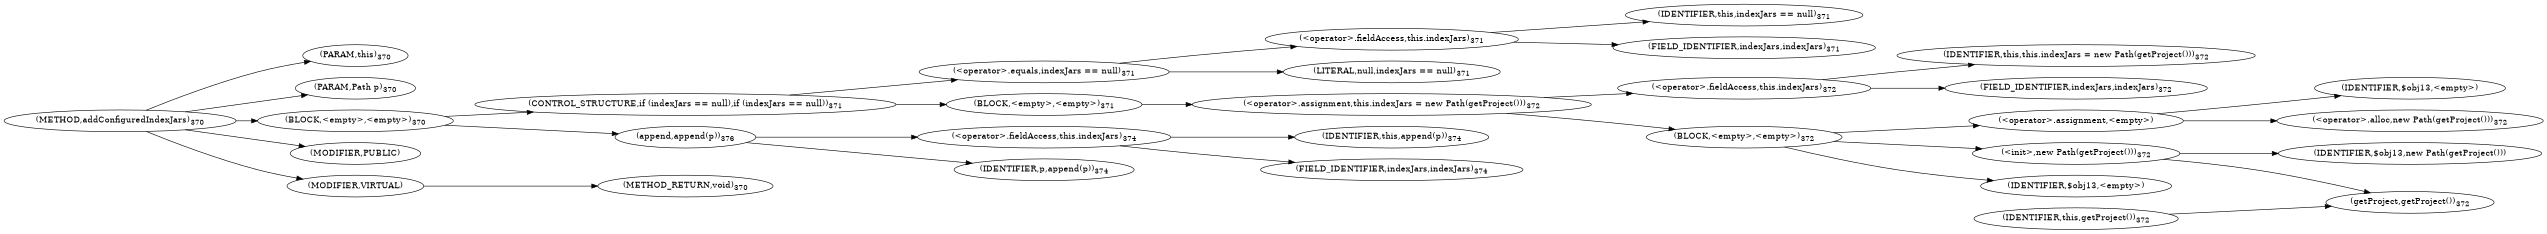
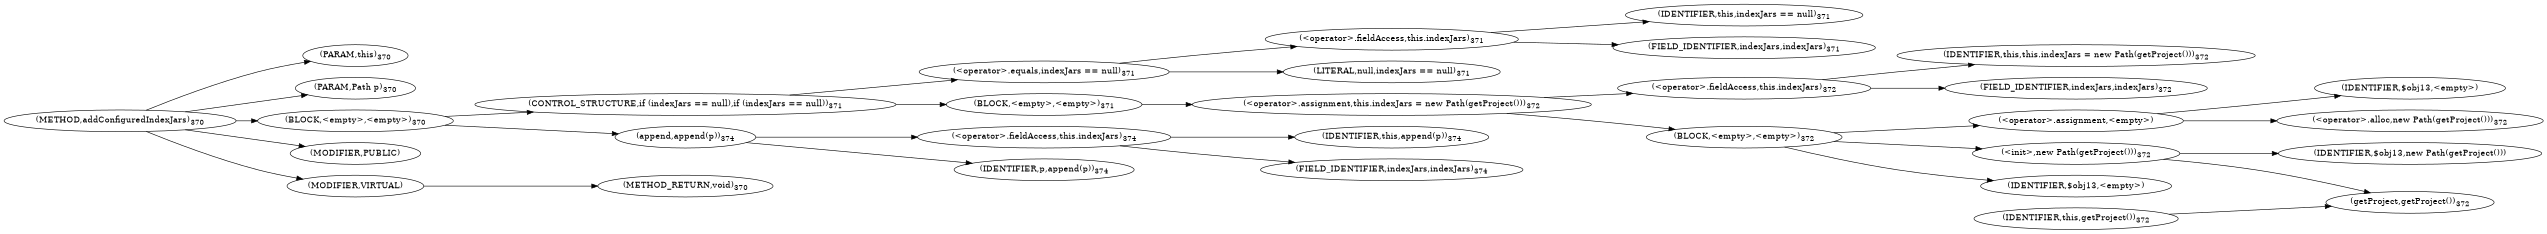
(728, 136) -> (728, 136)
